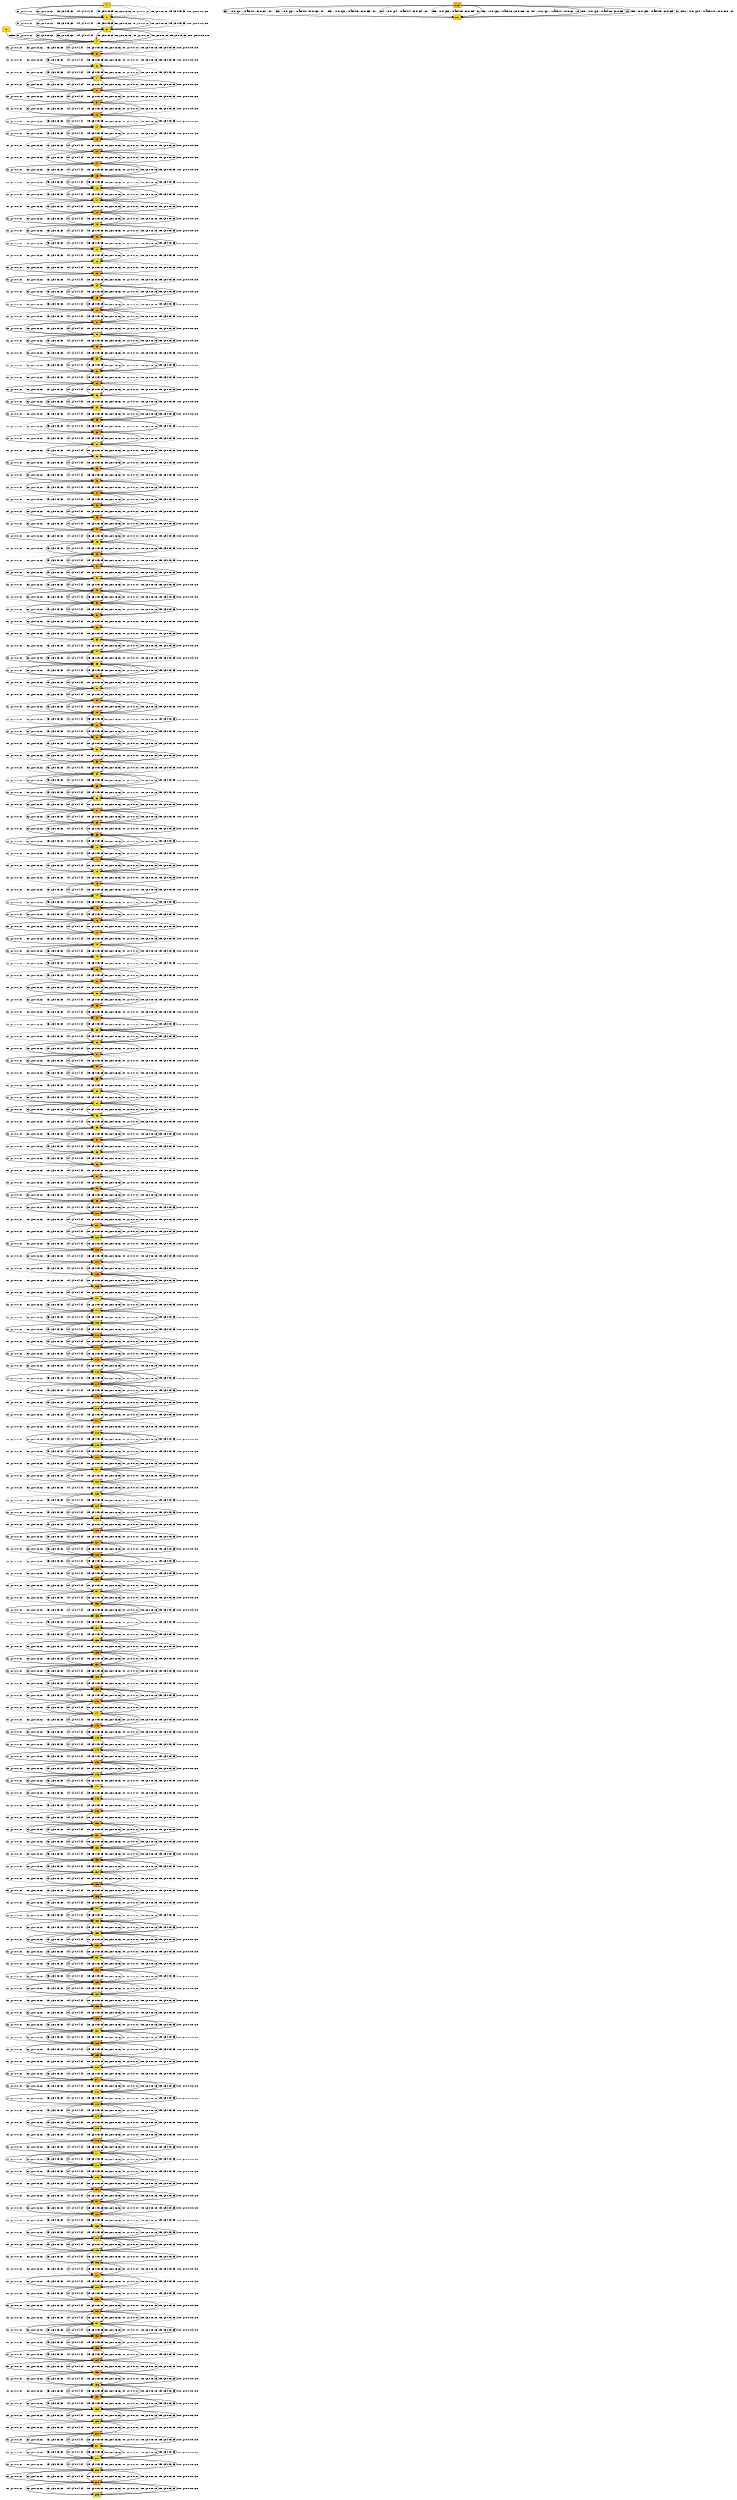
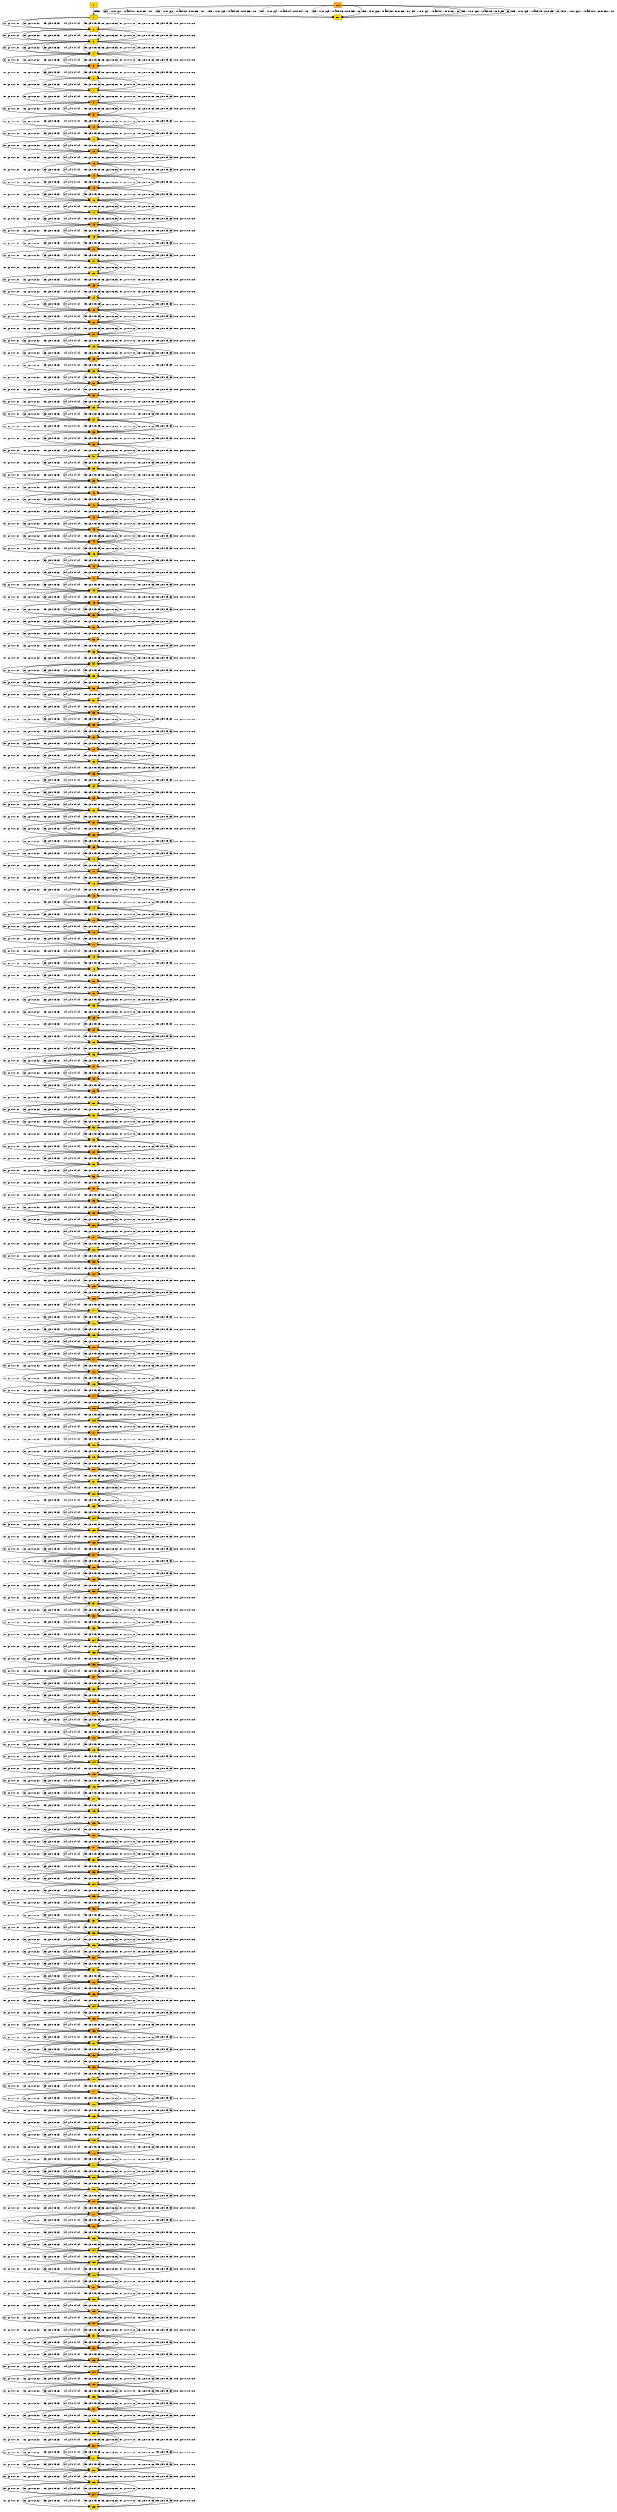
(47, 41) -> (94, 10)
(97, 152) -> (94, 164)
(97, 176) -> (94, 188)
(97, 420) -> (94, 432)
(97, 493) -> (94, 505)
(97, 566) -> (94, 579)
(97, 640) -> (94, 652)
(97, 688) -> (94, 701)
(97, 737) -> (94, 750)
(97, 908) -> (94, 920)
(97, 969) -> (94, 981)
(97, 1213) -> (94, 1225)
(97, 1311) -> (94, 1323)
(97, 1372) -> (94, 1384)
(97, 1543) -> (94, 1555)
(97, 1616) -> (94, 1628)
(97, 1909) -> (94, 1921)
(97, 1921) -> (94, 1933)
(97, 2031) -> (94, 2043)
(97, 2080) -> (94, 2092)
(97, 2104) -> (94, 2116)
(97, 2202) -> (94, 2214)
(97, 2373) -> (94, 2385)
